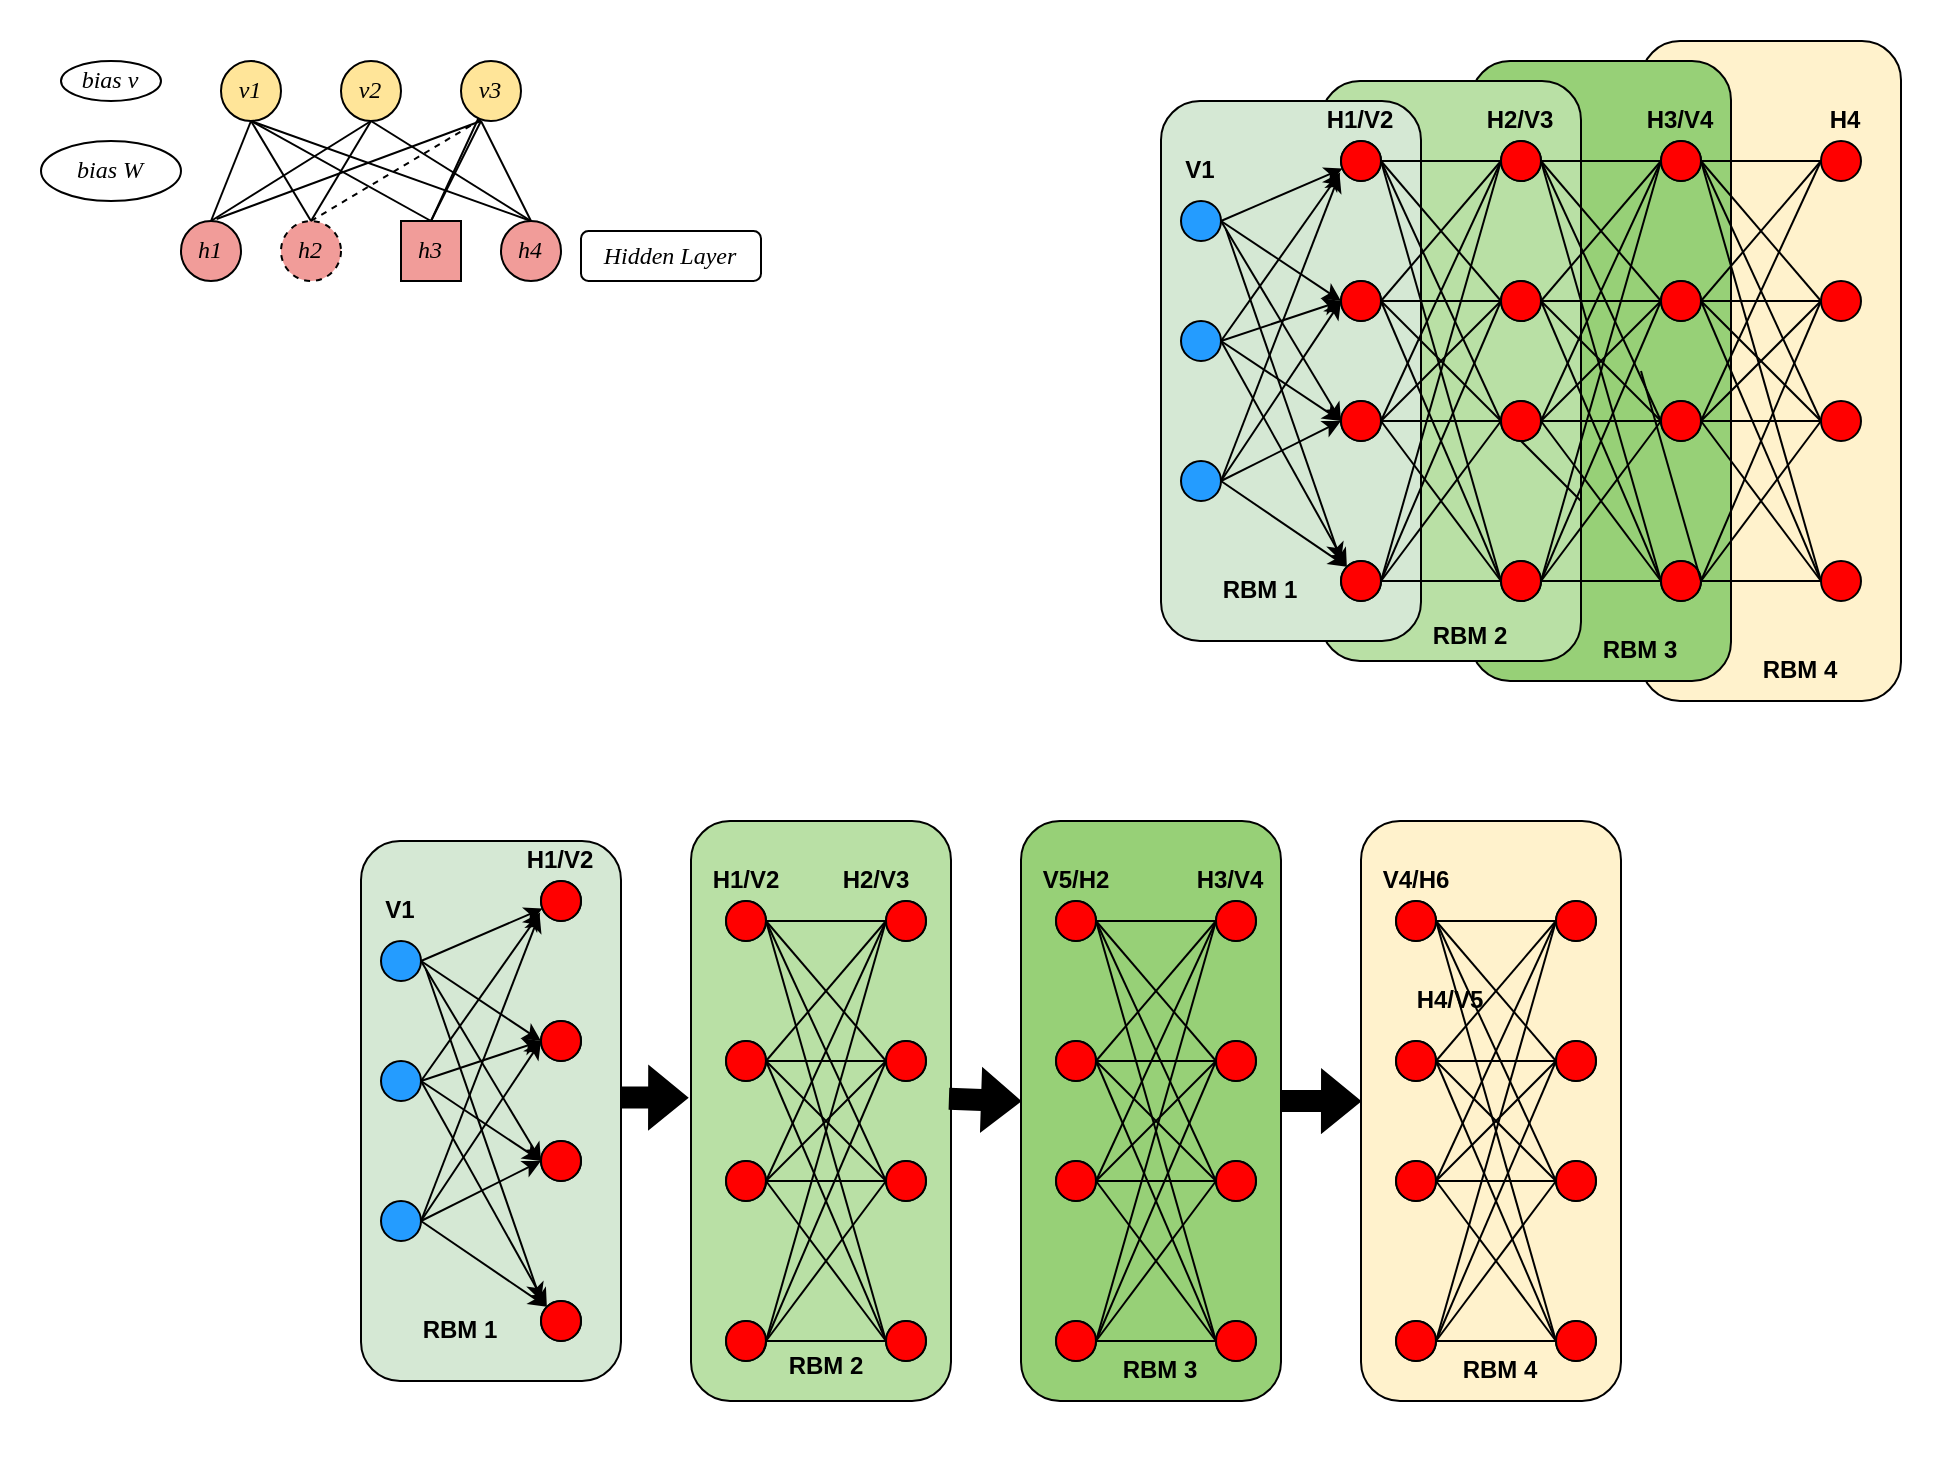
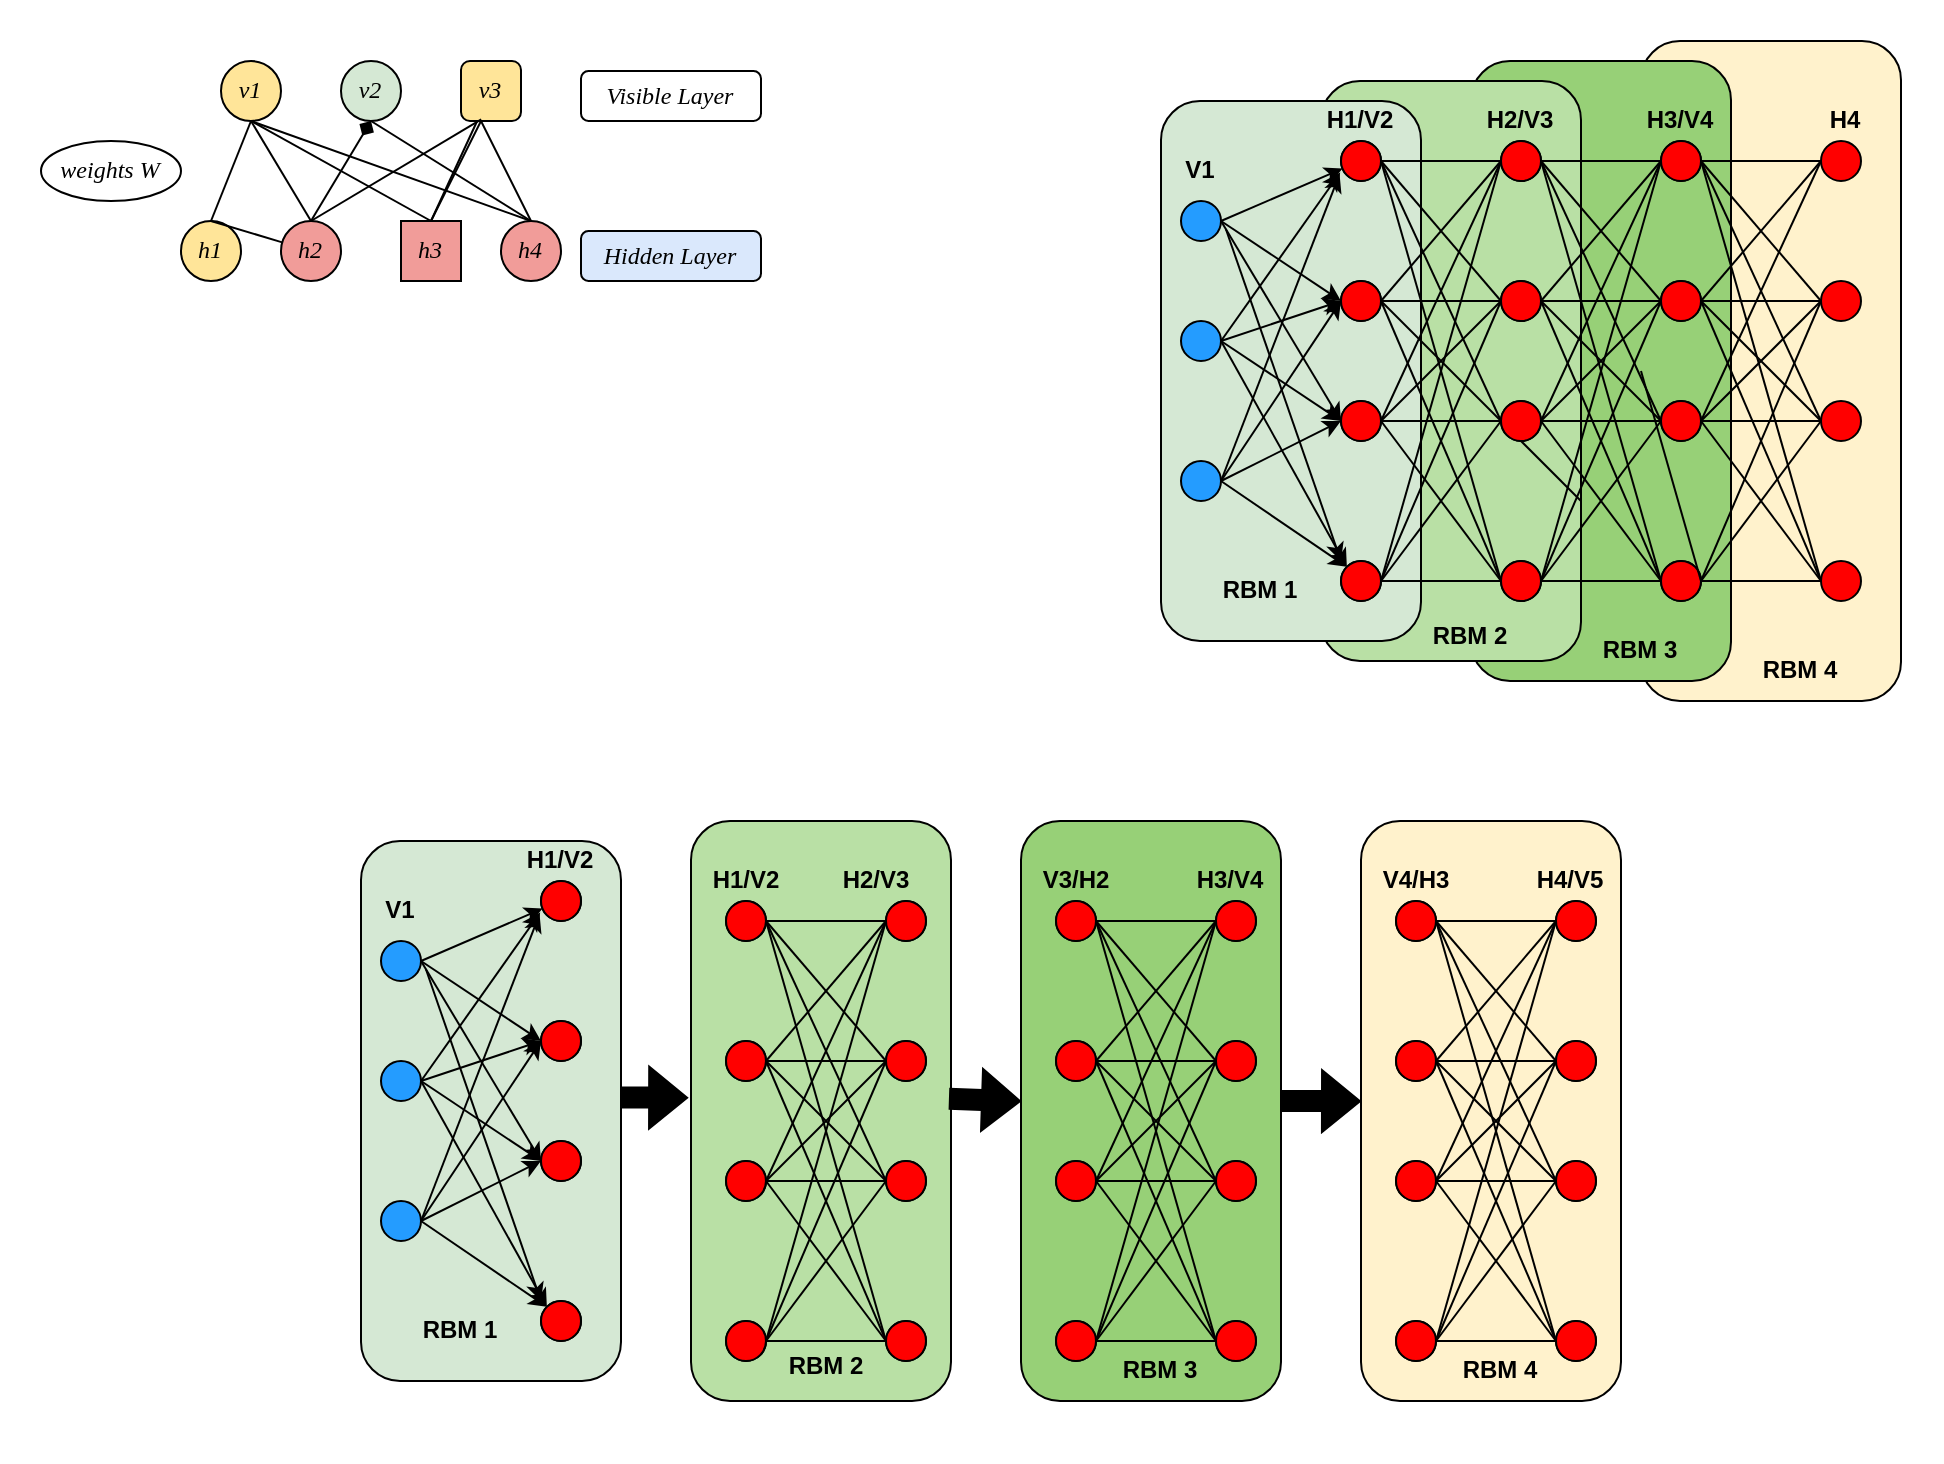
(111, 81) -> none
(371, 91) -> (371, 91)
(491, 91) -> (491, 91)
none -> (671, 96)
(364, 132) -> (363, 135)
(325, 150) -> (248, 232)
(111, 171) -> (111, 171)
(341, 203) -> (341, 203)
(257, 204) -> none
(211, 251) -> (211, 251)
(311, 251) -> (311, 251)
(671, 256) -> (671, 256)
(1077, 881) -> (1077, 881)
(1417, 881) -> (1417, 881)
(1451, 1001) -> (1571, 881)
